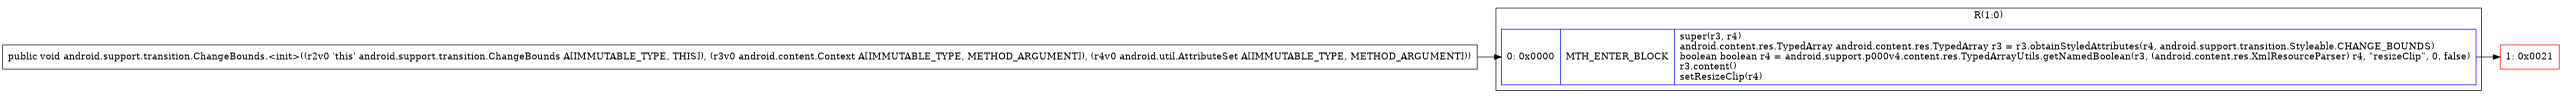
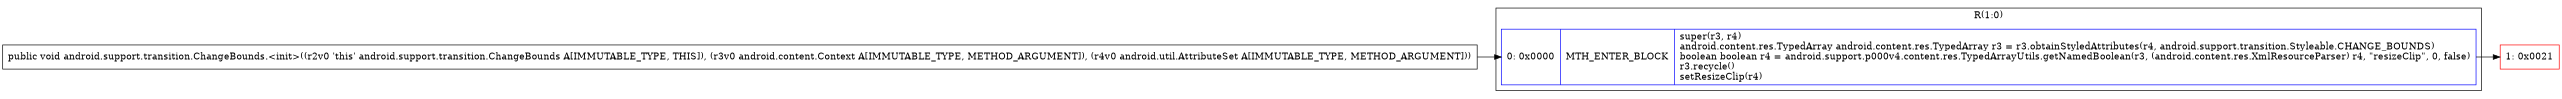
(1708, 67) -> (1707, 67)
